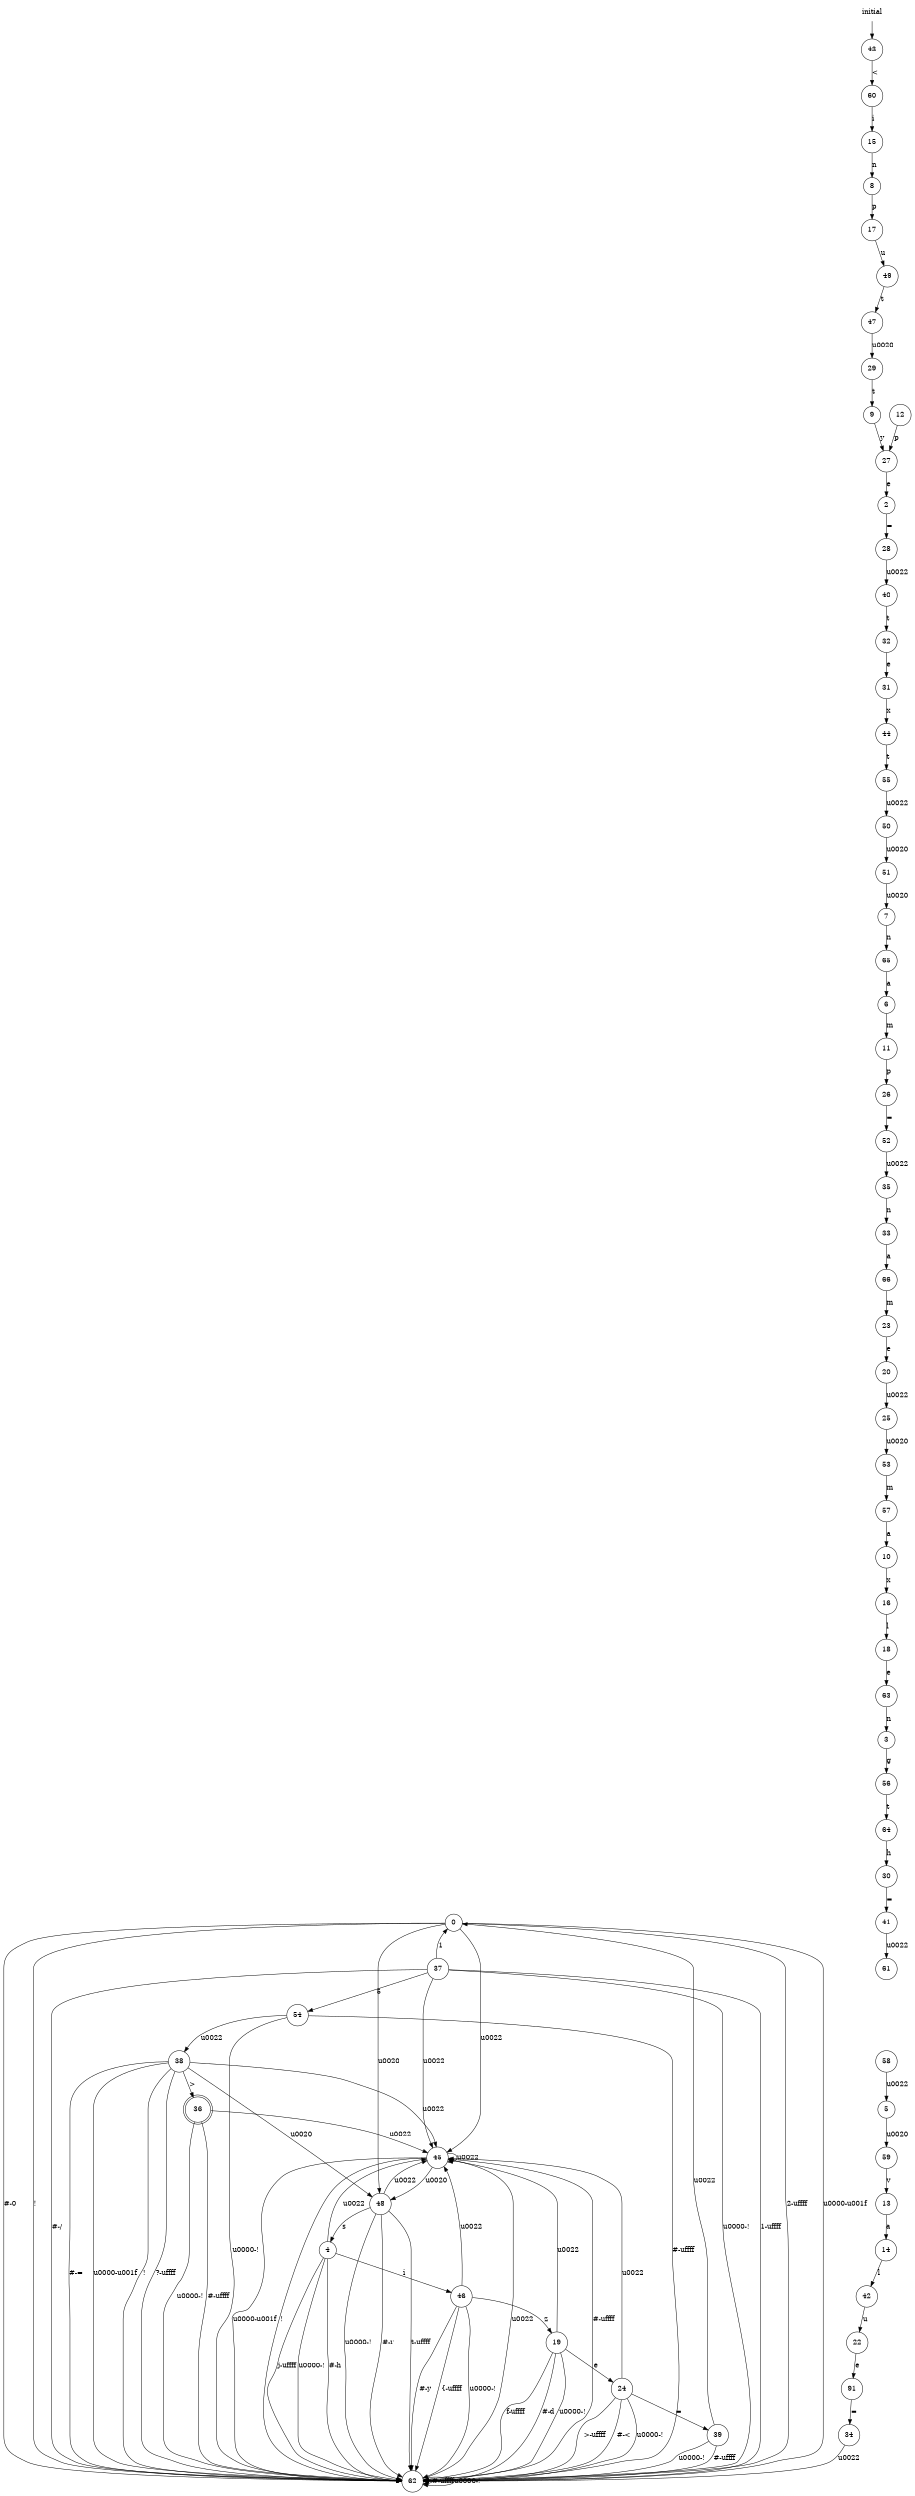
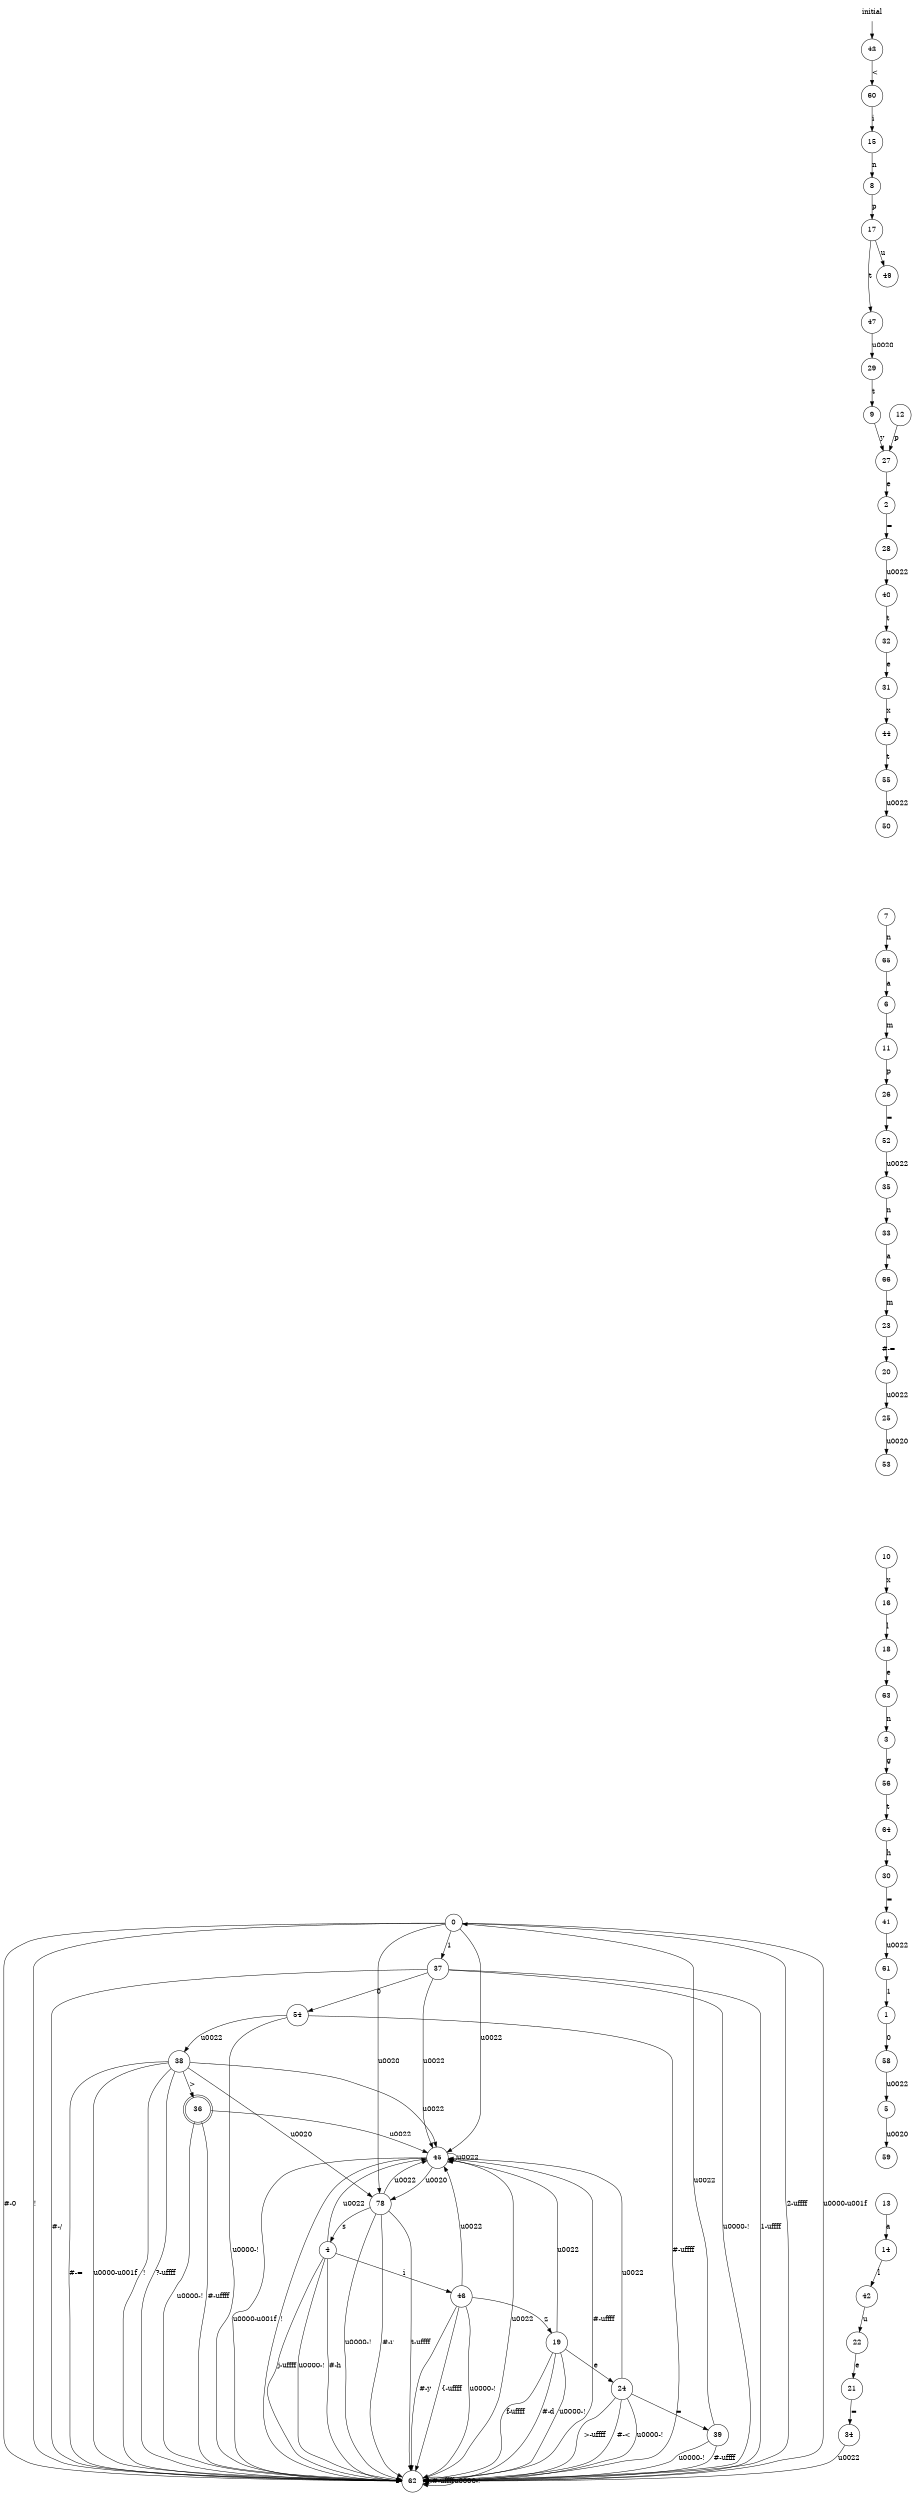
(881, 297) -> (868, 274)
(886, 873) -> none
(889, 1349) -> (889, 1349)
(886, 1511) -> none
(438, 1944) -> (447, 1942)
(379, 1992) -> (379, 1992)
none -> (886, 2015)
(886, 2178) -> none
(380, 2204) -> (380, 2204)
(852, 2389) -> (852, 2389)
